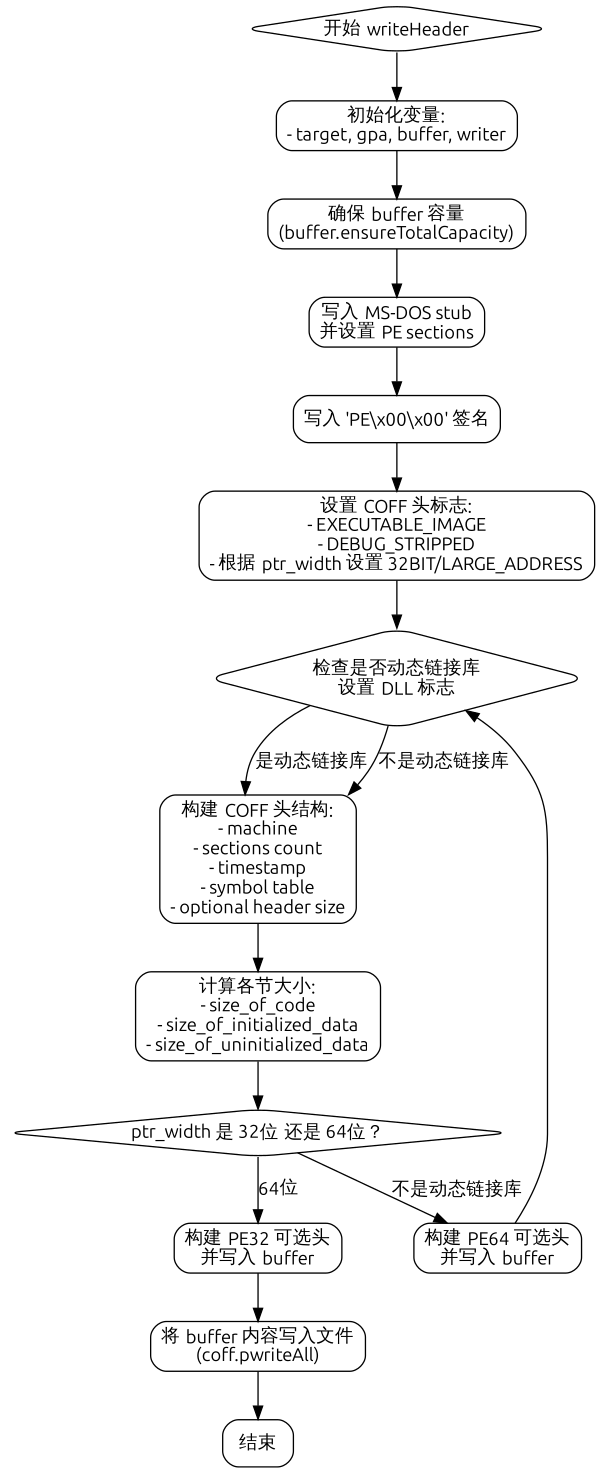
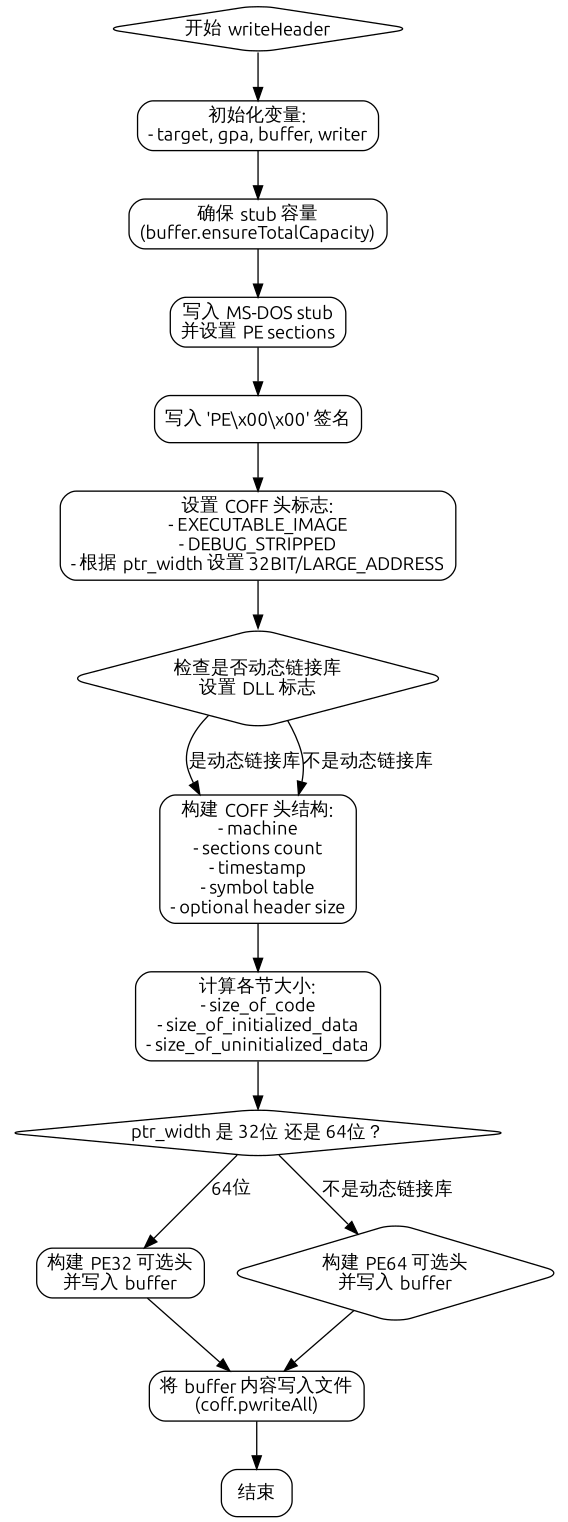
(397, 224) -> (258, 224)
(547, 961) -> (324, 1336)
(498, 1248) -> (396, 1273)
